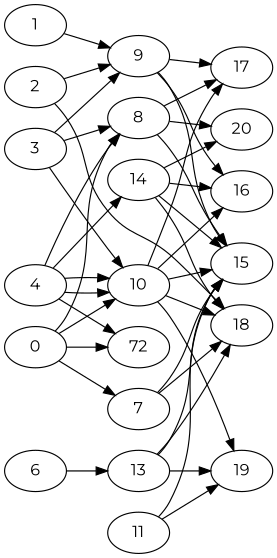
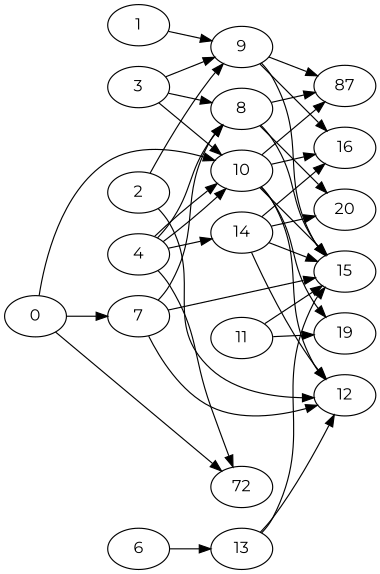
(242, 68) -> (345, 86)
(86, 243) -> (188, 232)
(242, 325) -> (345, 395)
(190, 471) -> none
